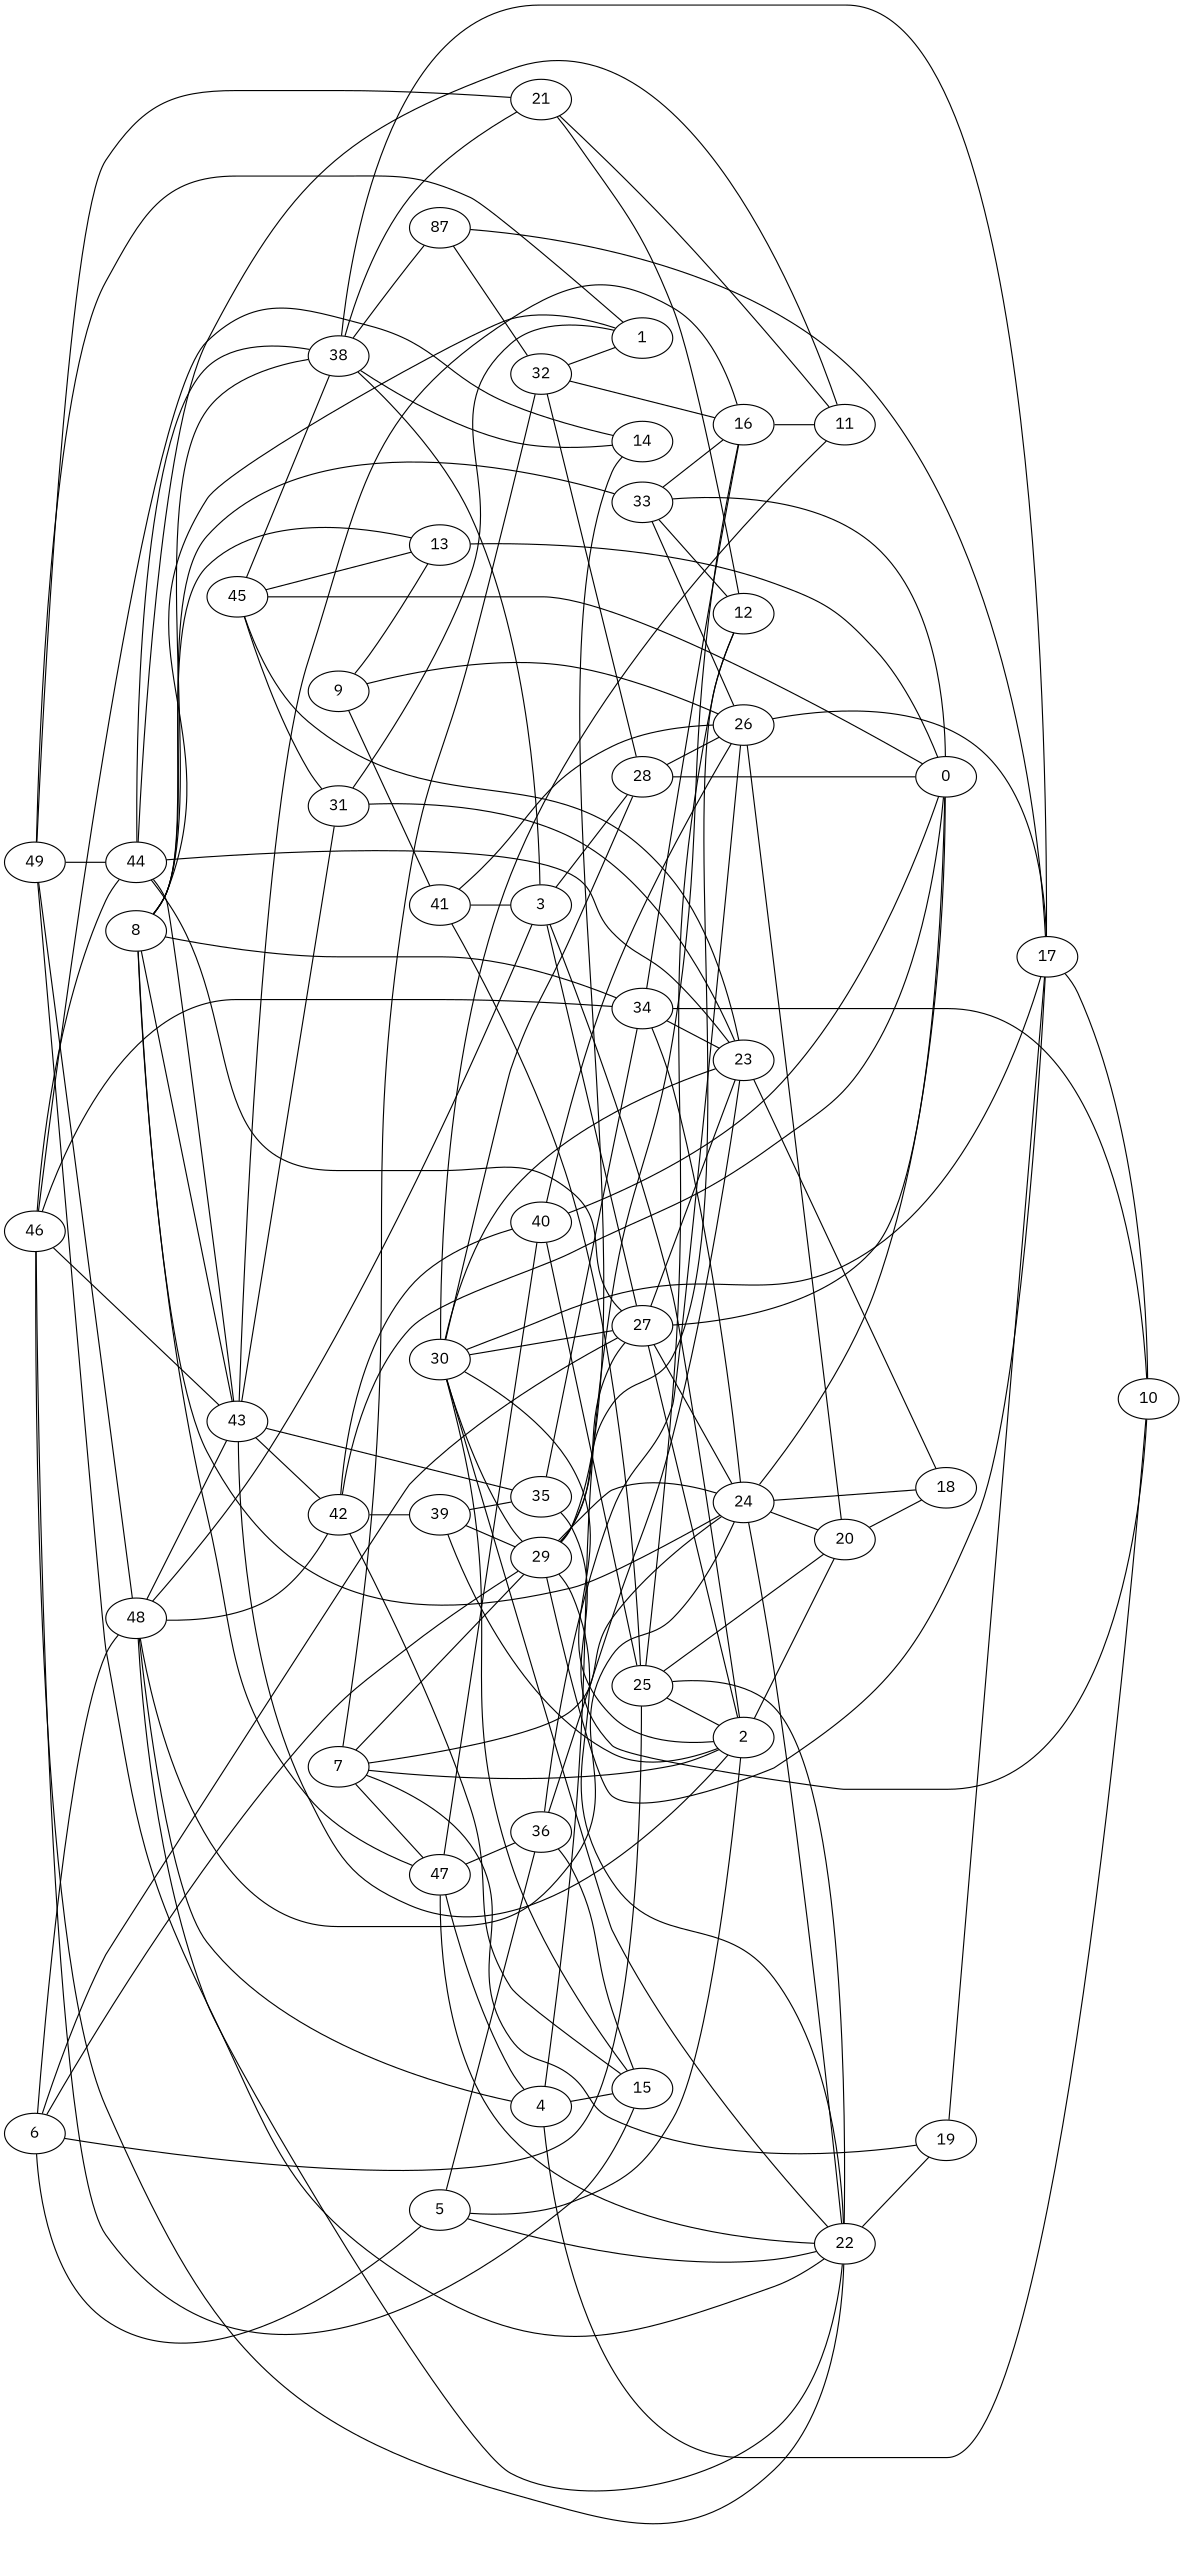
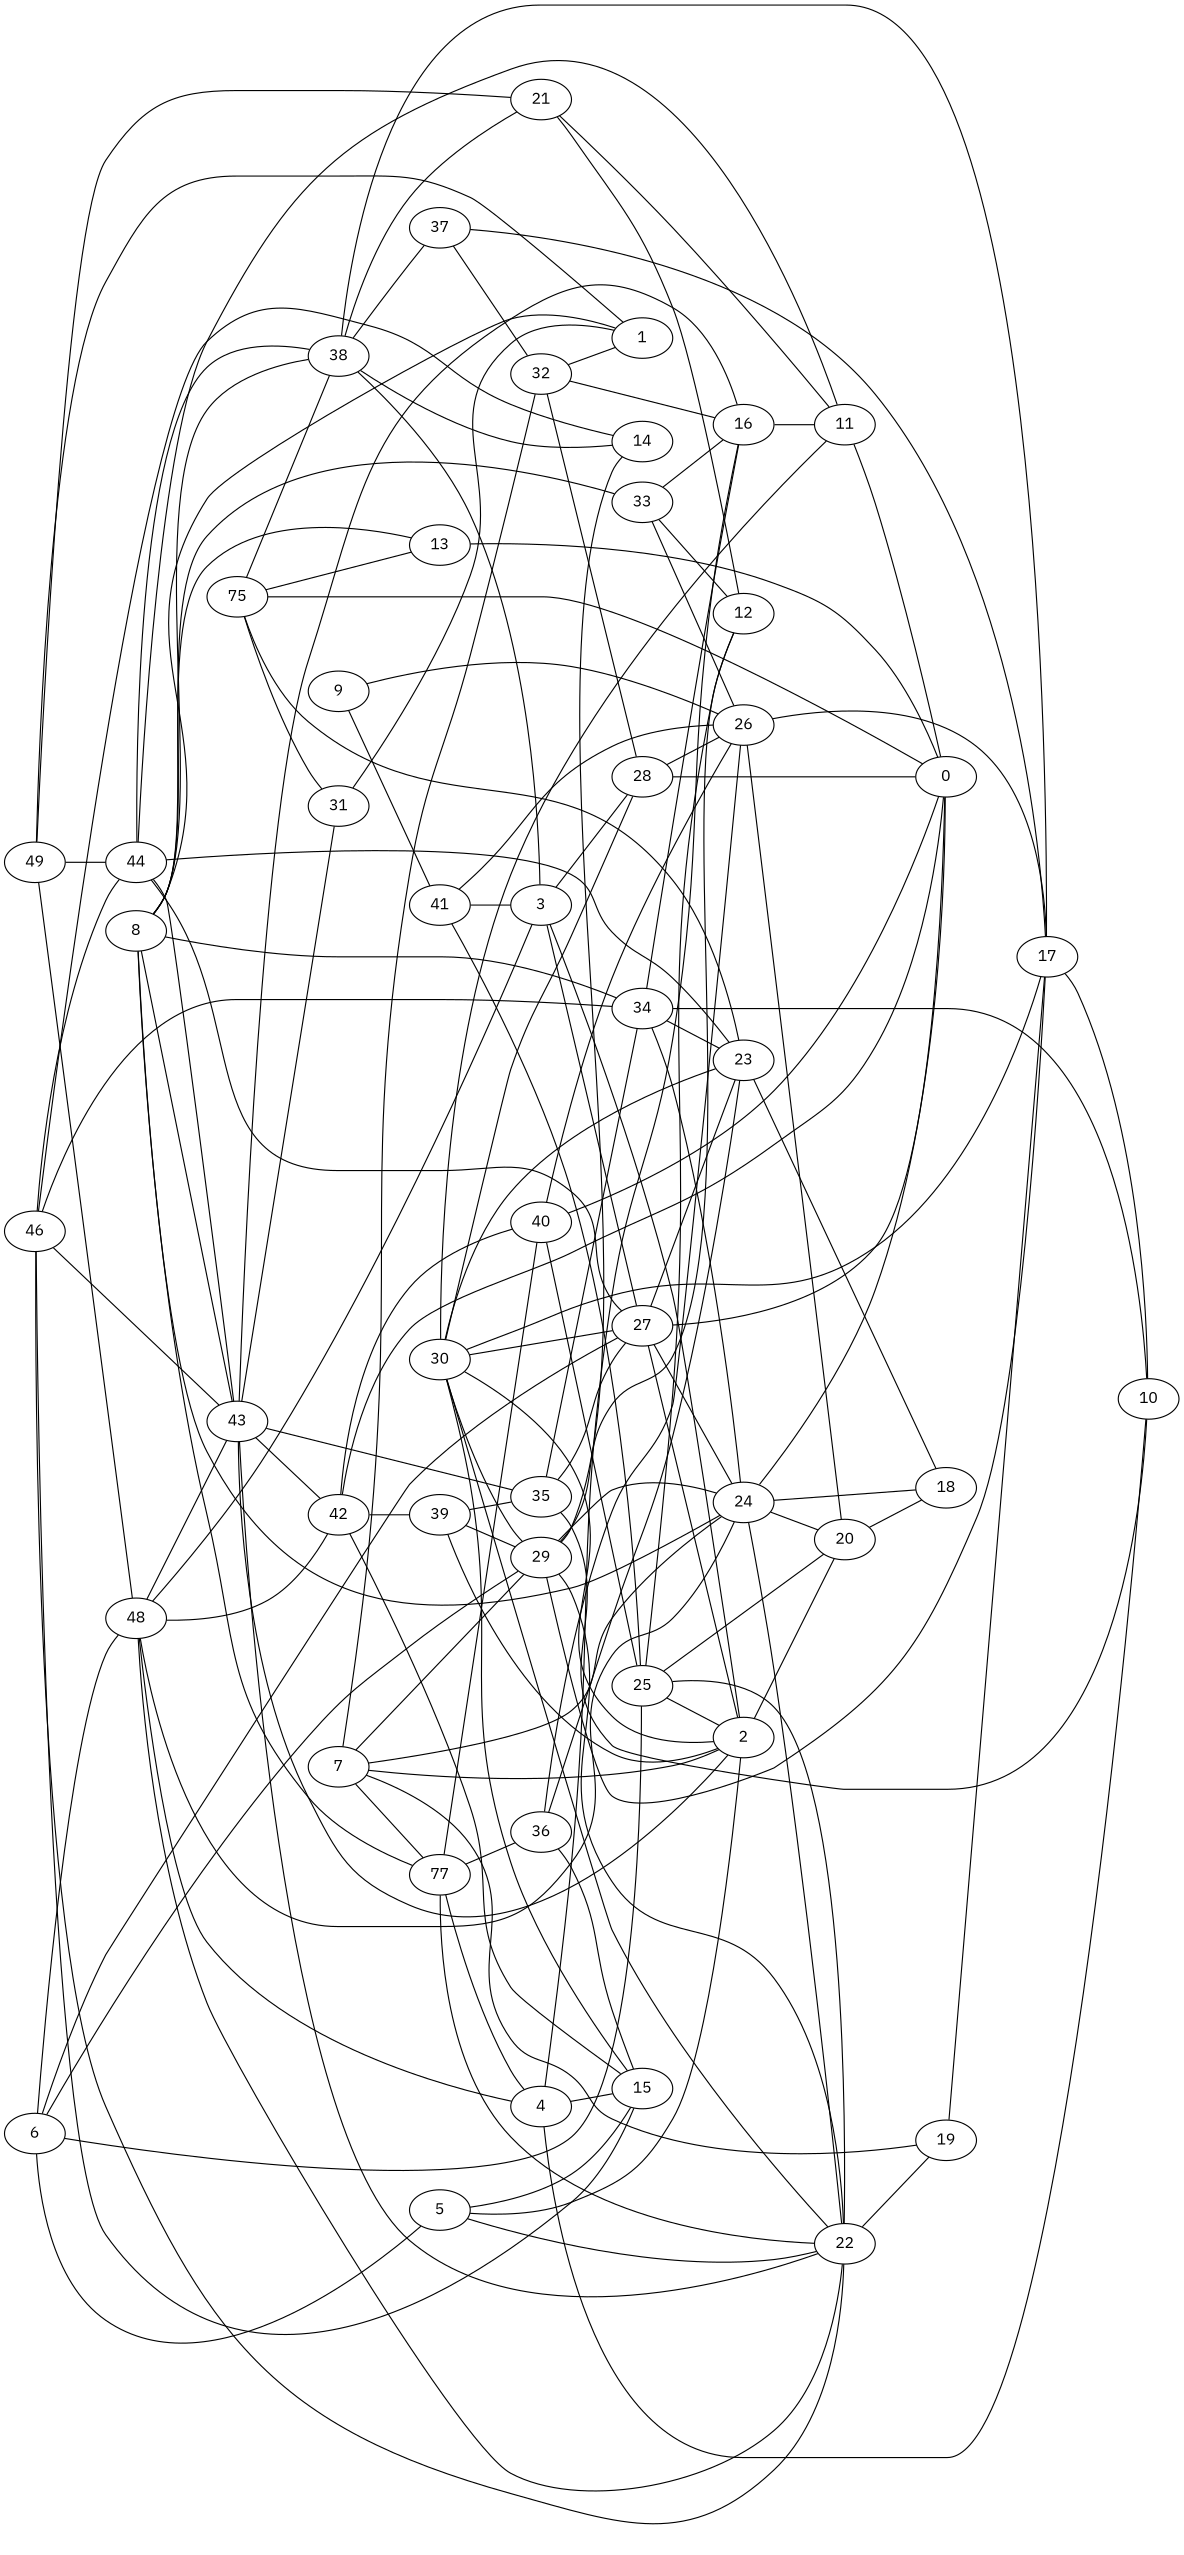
(440, 228) -> (440, 228)
(880, 551) -> (902, 599)
(237, 597) -> (237, 597)
(393, 620) -> none
(596, 853) -> none
(593, 1442) -> (582, 1440)
(143, 1841) -> (324, 2061)
(440, 1875) -> (440, 1875)
(486, 2038) -> (572, 2173)
